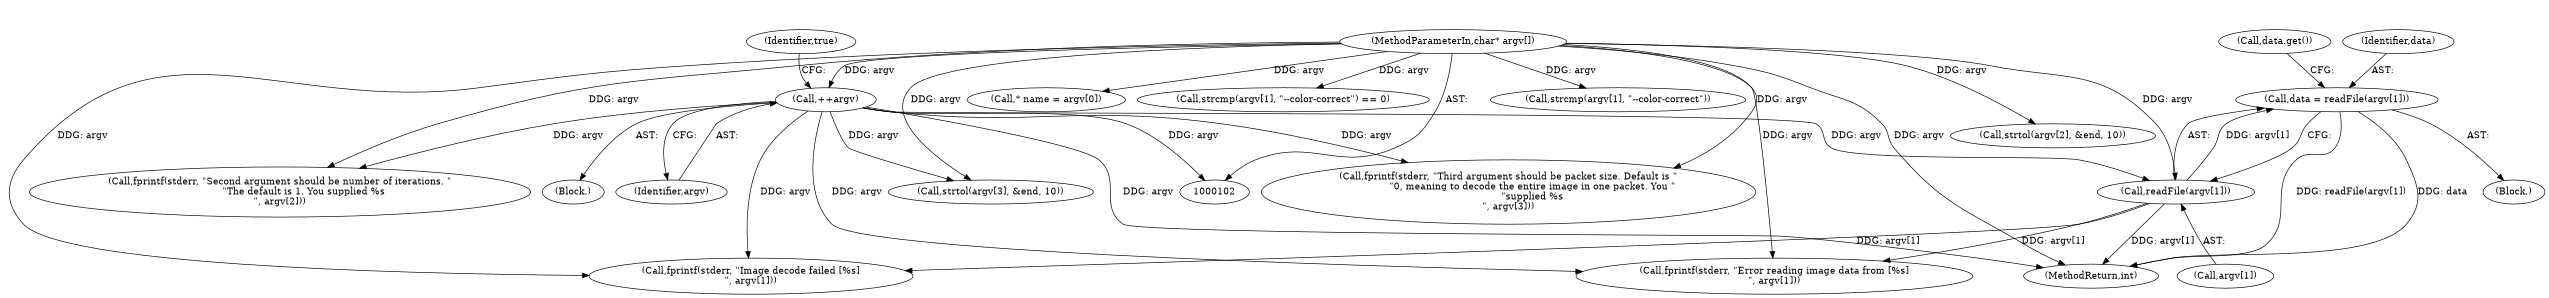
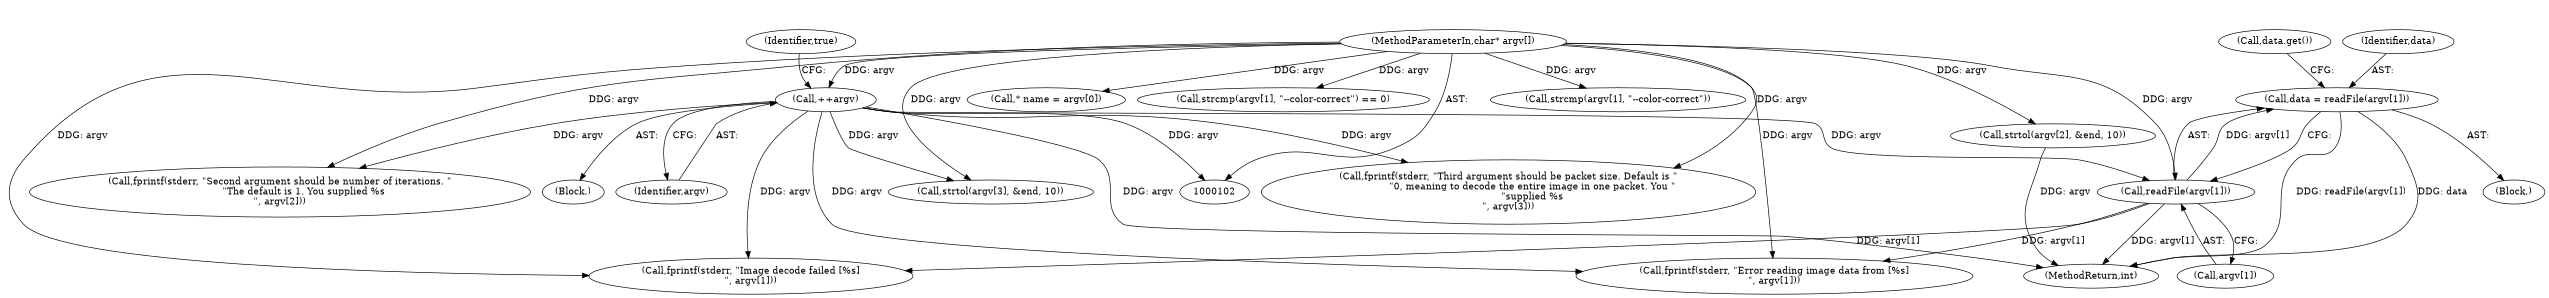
(1836, 97) -> (2026, 208)
none -> (2225, 226)
